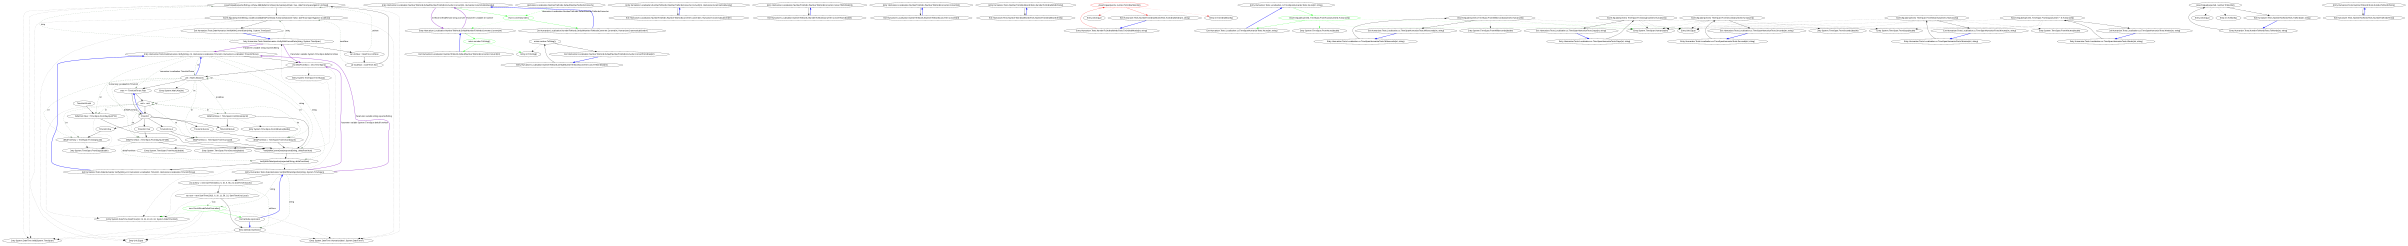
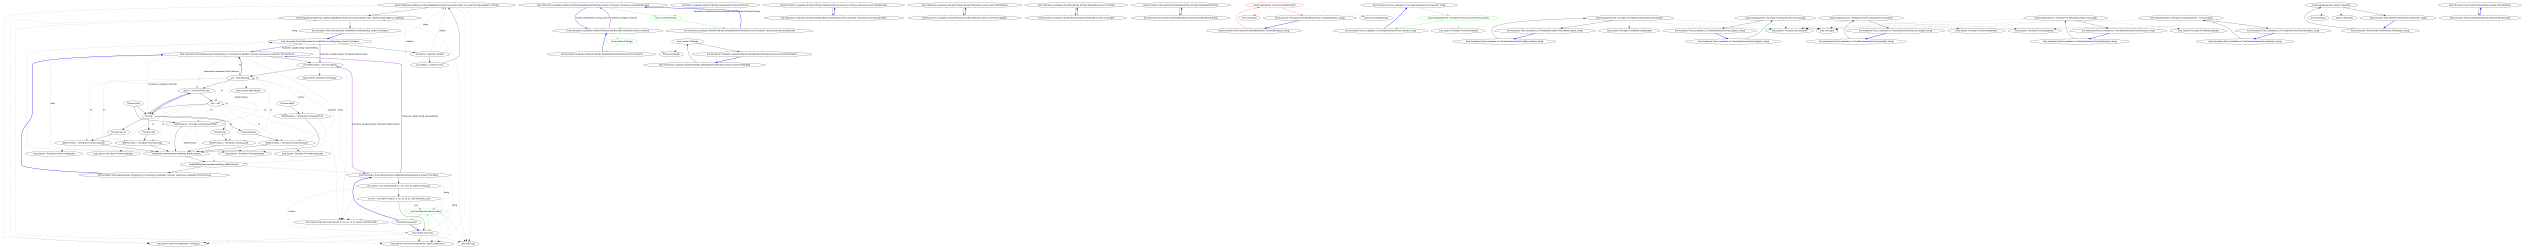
(101, 97) -> (301, 97)
(145, 122) -> (141, 109)
(227, 122) -> (266, 137)
none -> (207, 147)
none -> (429, 223)
